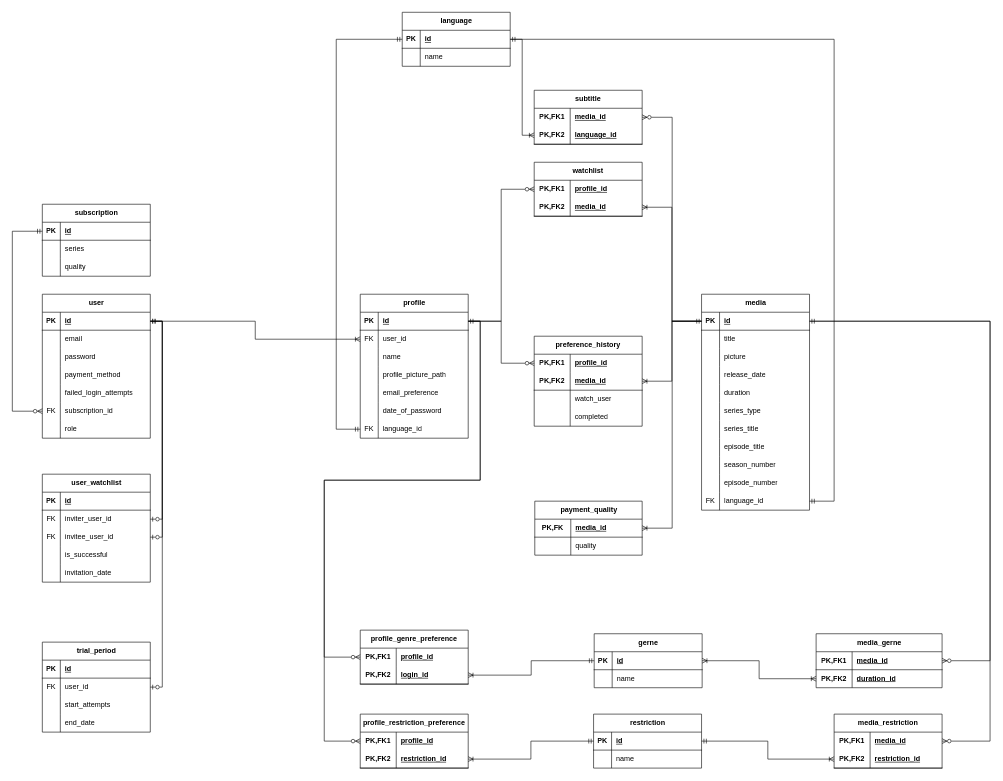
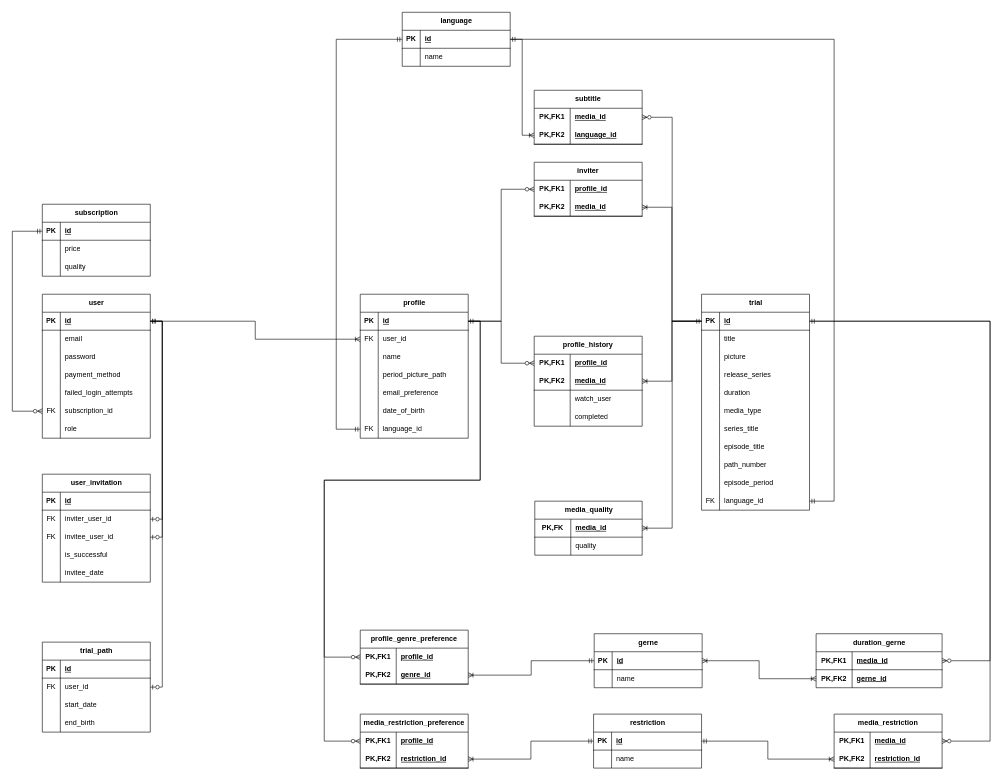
(588, 171) -> (588, 171)
(76, 249) -> (74, 249)
(756, 303) -> (756, 303)
(588, 345) -> (588, 345)
(421, 375) -> (420, 375)
(748, 375) -> (751, 375)
(415, 411) -> (408, 411)
(746, 411) -> (744, 411)
(751, 465) -> (747, 465)
(97, 483) -> (97, 483)
(752, 483) -> (751, 483)
(589, 510) -> (589, 510)
(93, 573) -> (87, 573)
(880, 643) -> (880, 643)
(97, 651) -> (97, 651)
(414, 675) -> (416, 675)
(877, 679) -> (872, 679)
(93, 705) -> (85, 705)
(81, 723) -> (82, 723)
(414, 723) -> (414, 723)
